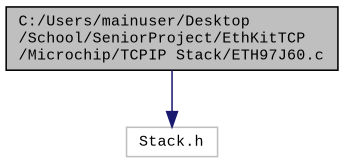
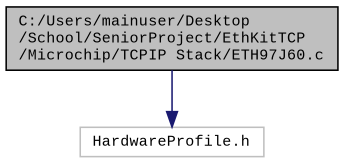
(172, 142) -> (172, 142)
